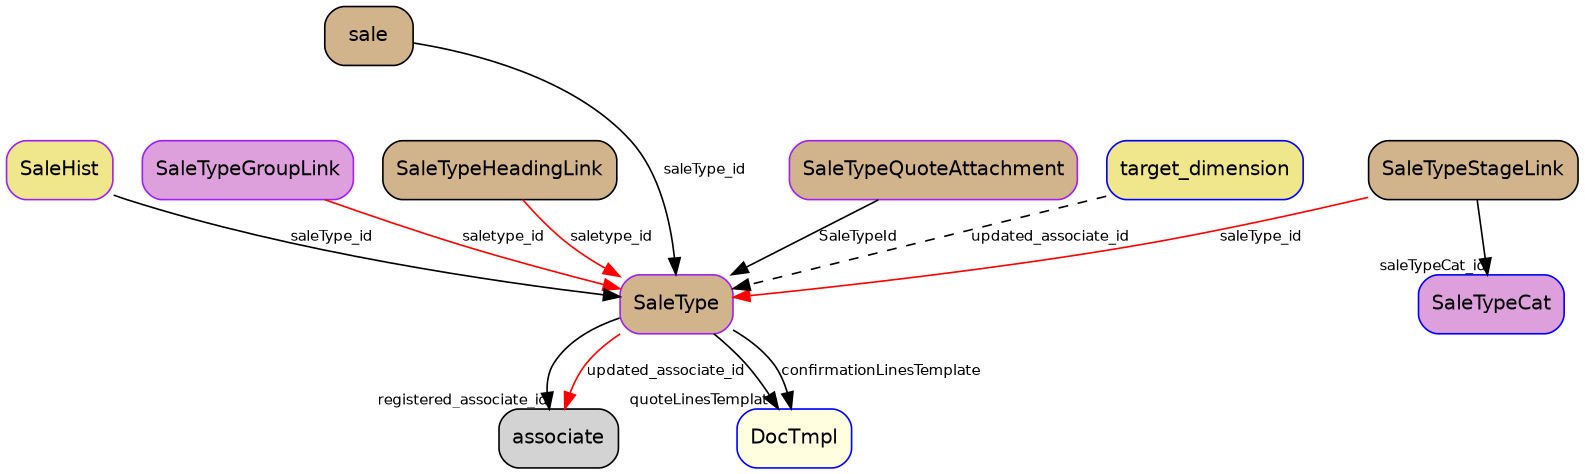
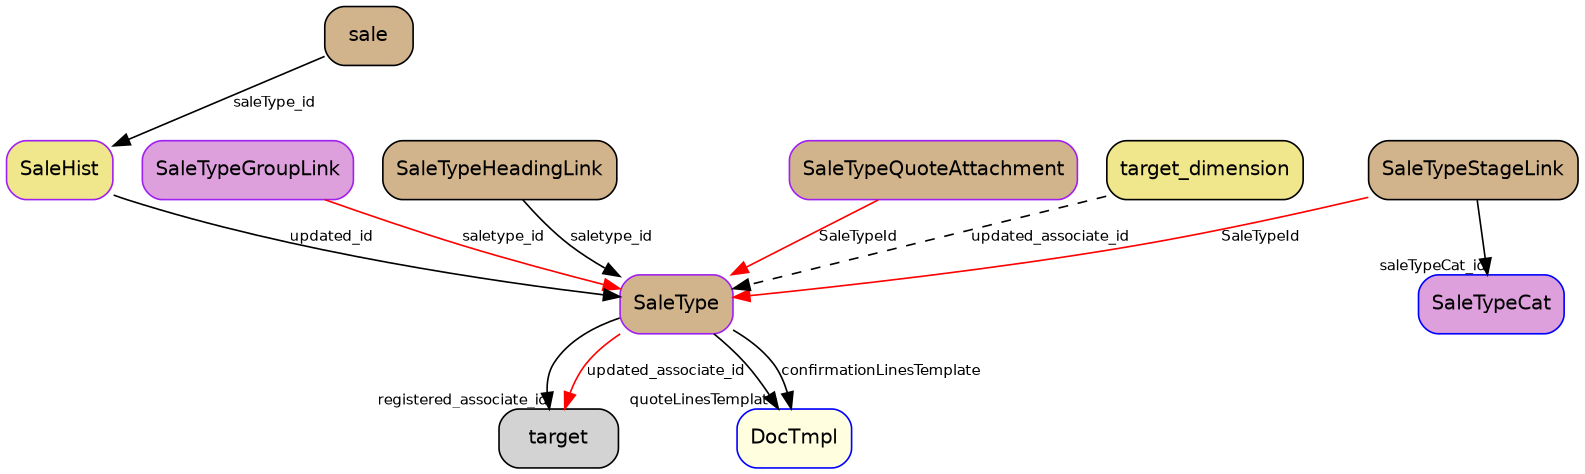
(586, 104) -> (227, 98)
(1205, 170) -> (1205, 170)
(812, 233) -> (812, 233)
(332, 237) -> (332, 237)
(1261, 237) -> (1261, 237)
(561, 238) -> (561, 238)
(559, 438) -> (559, 438)
